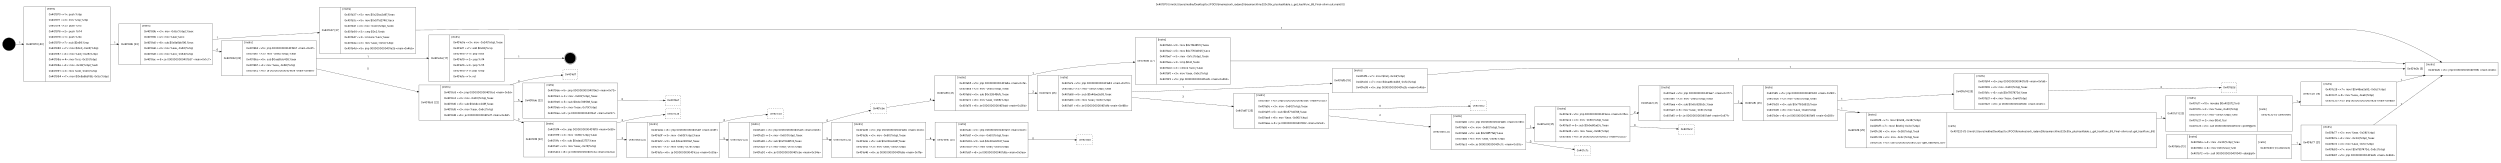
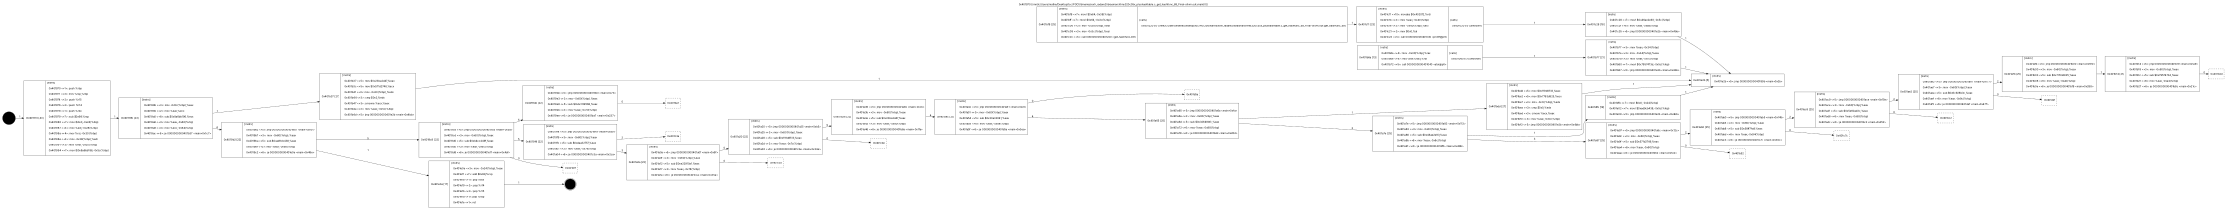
none -> (2049, 100)
(910, 104) -> (1086, 119)
(1848, 111) -> none
